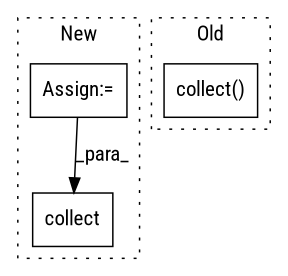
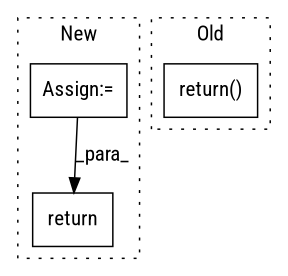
(211, 91) -> (211, 91)
(73, 220) -> (73, 220)
